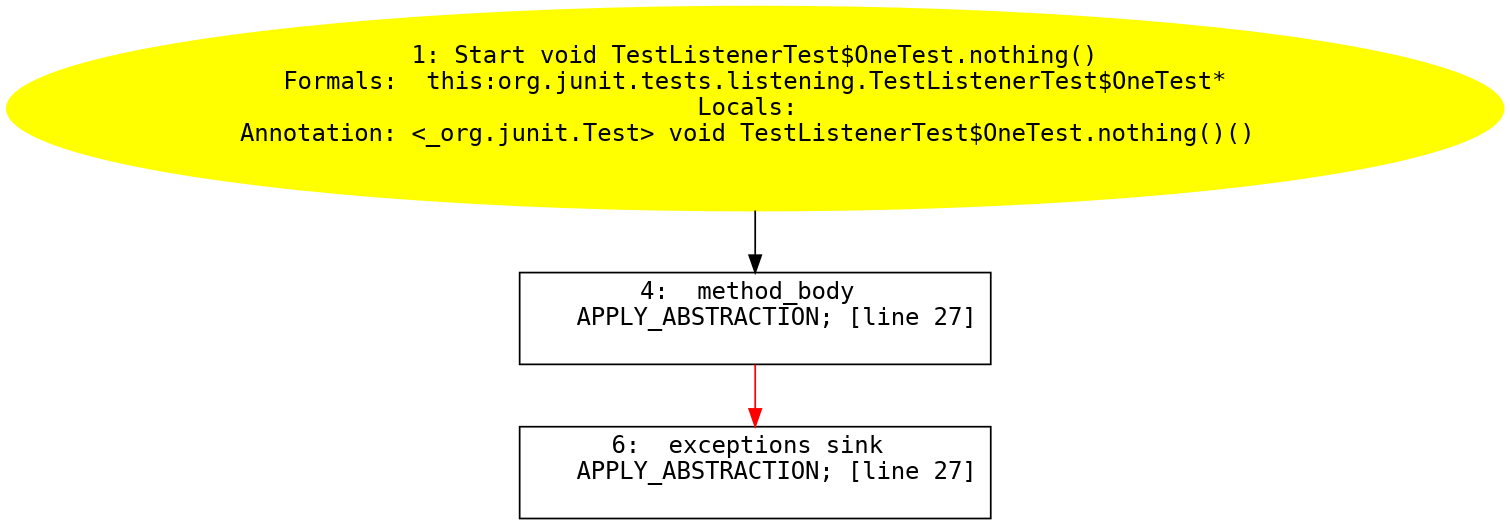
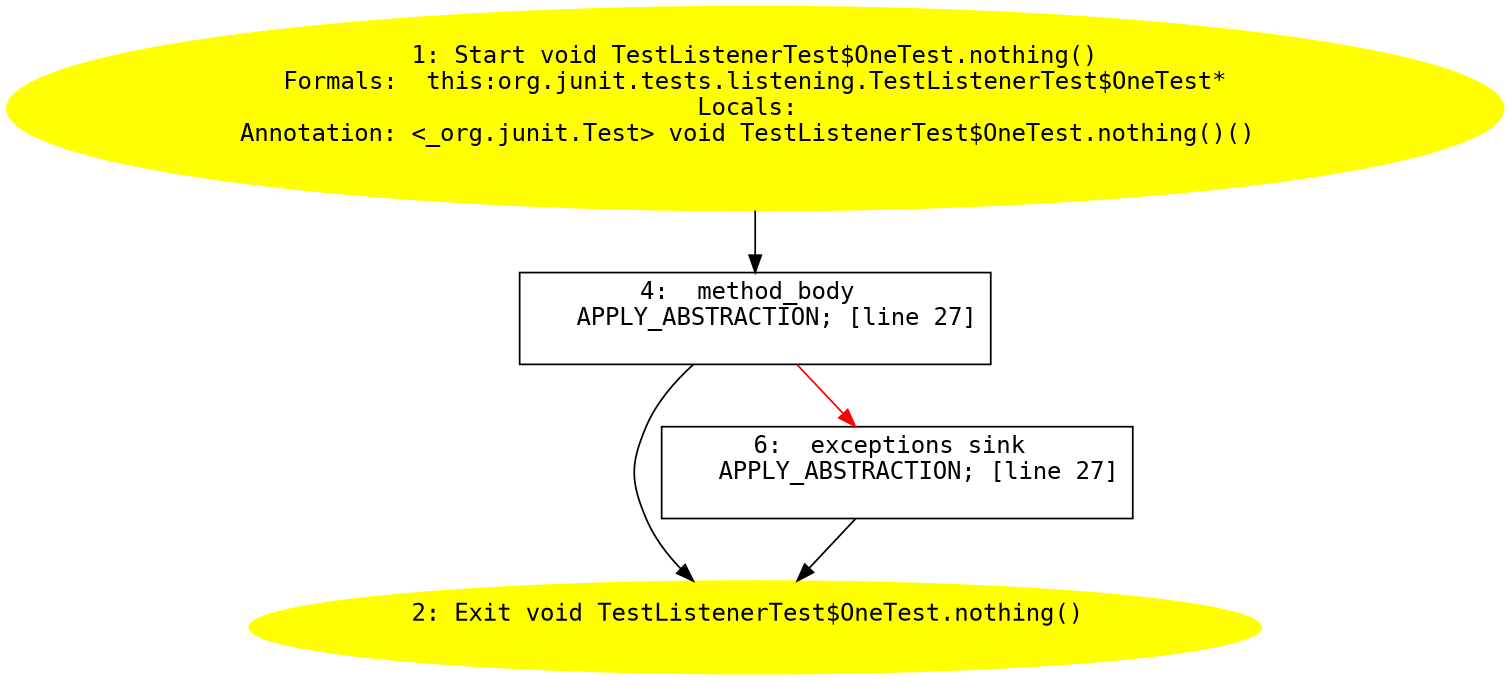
none -> (755, 627)
